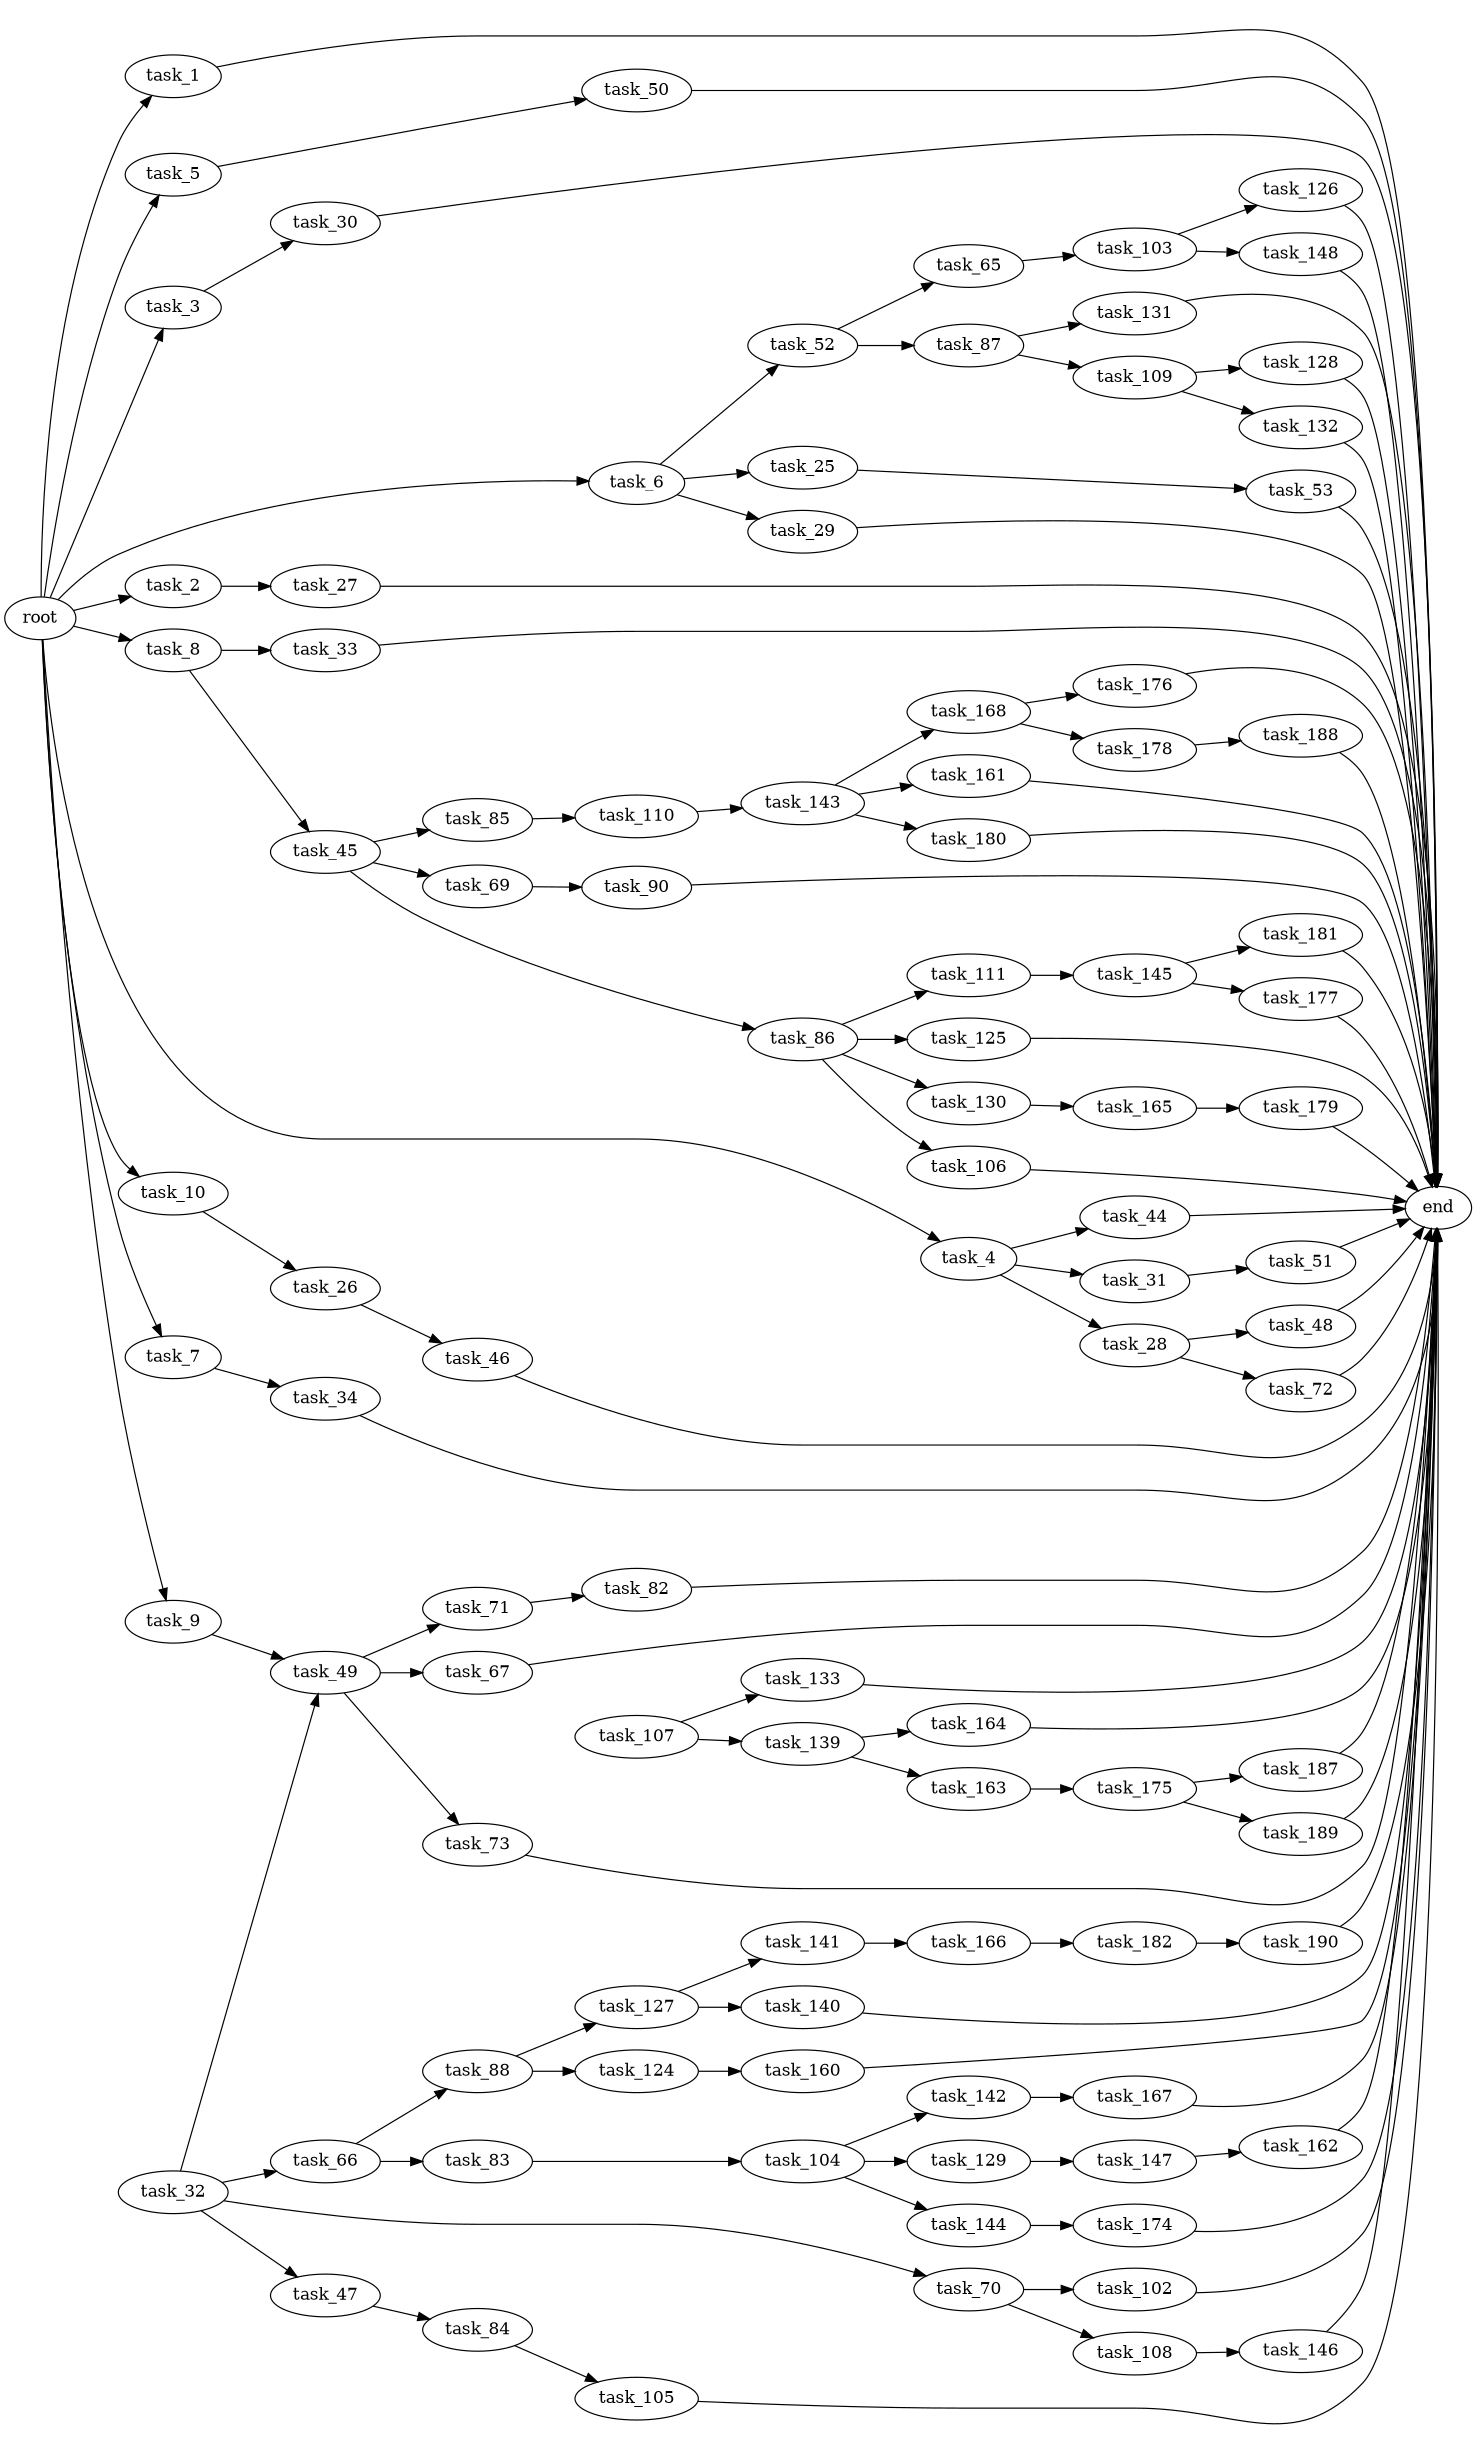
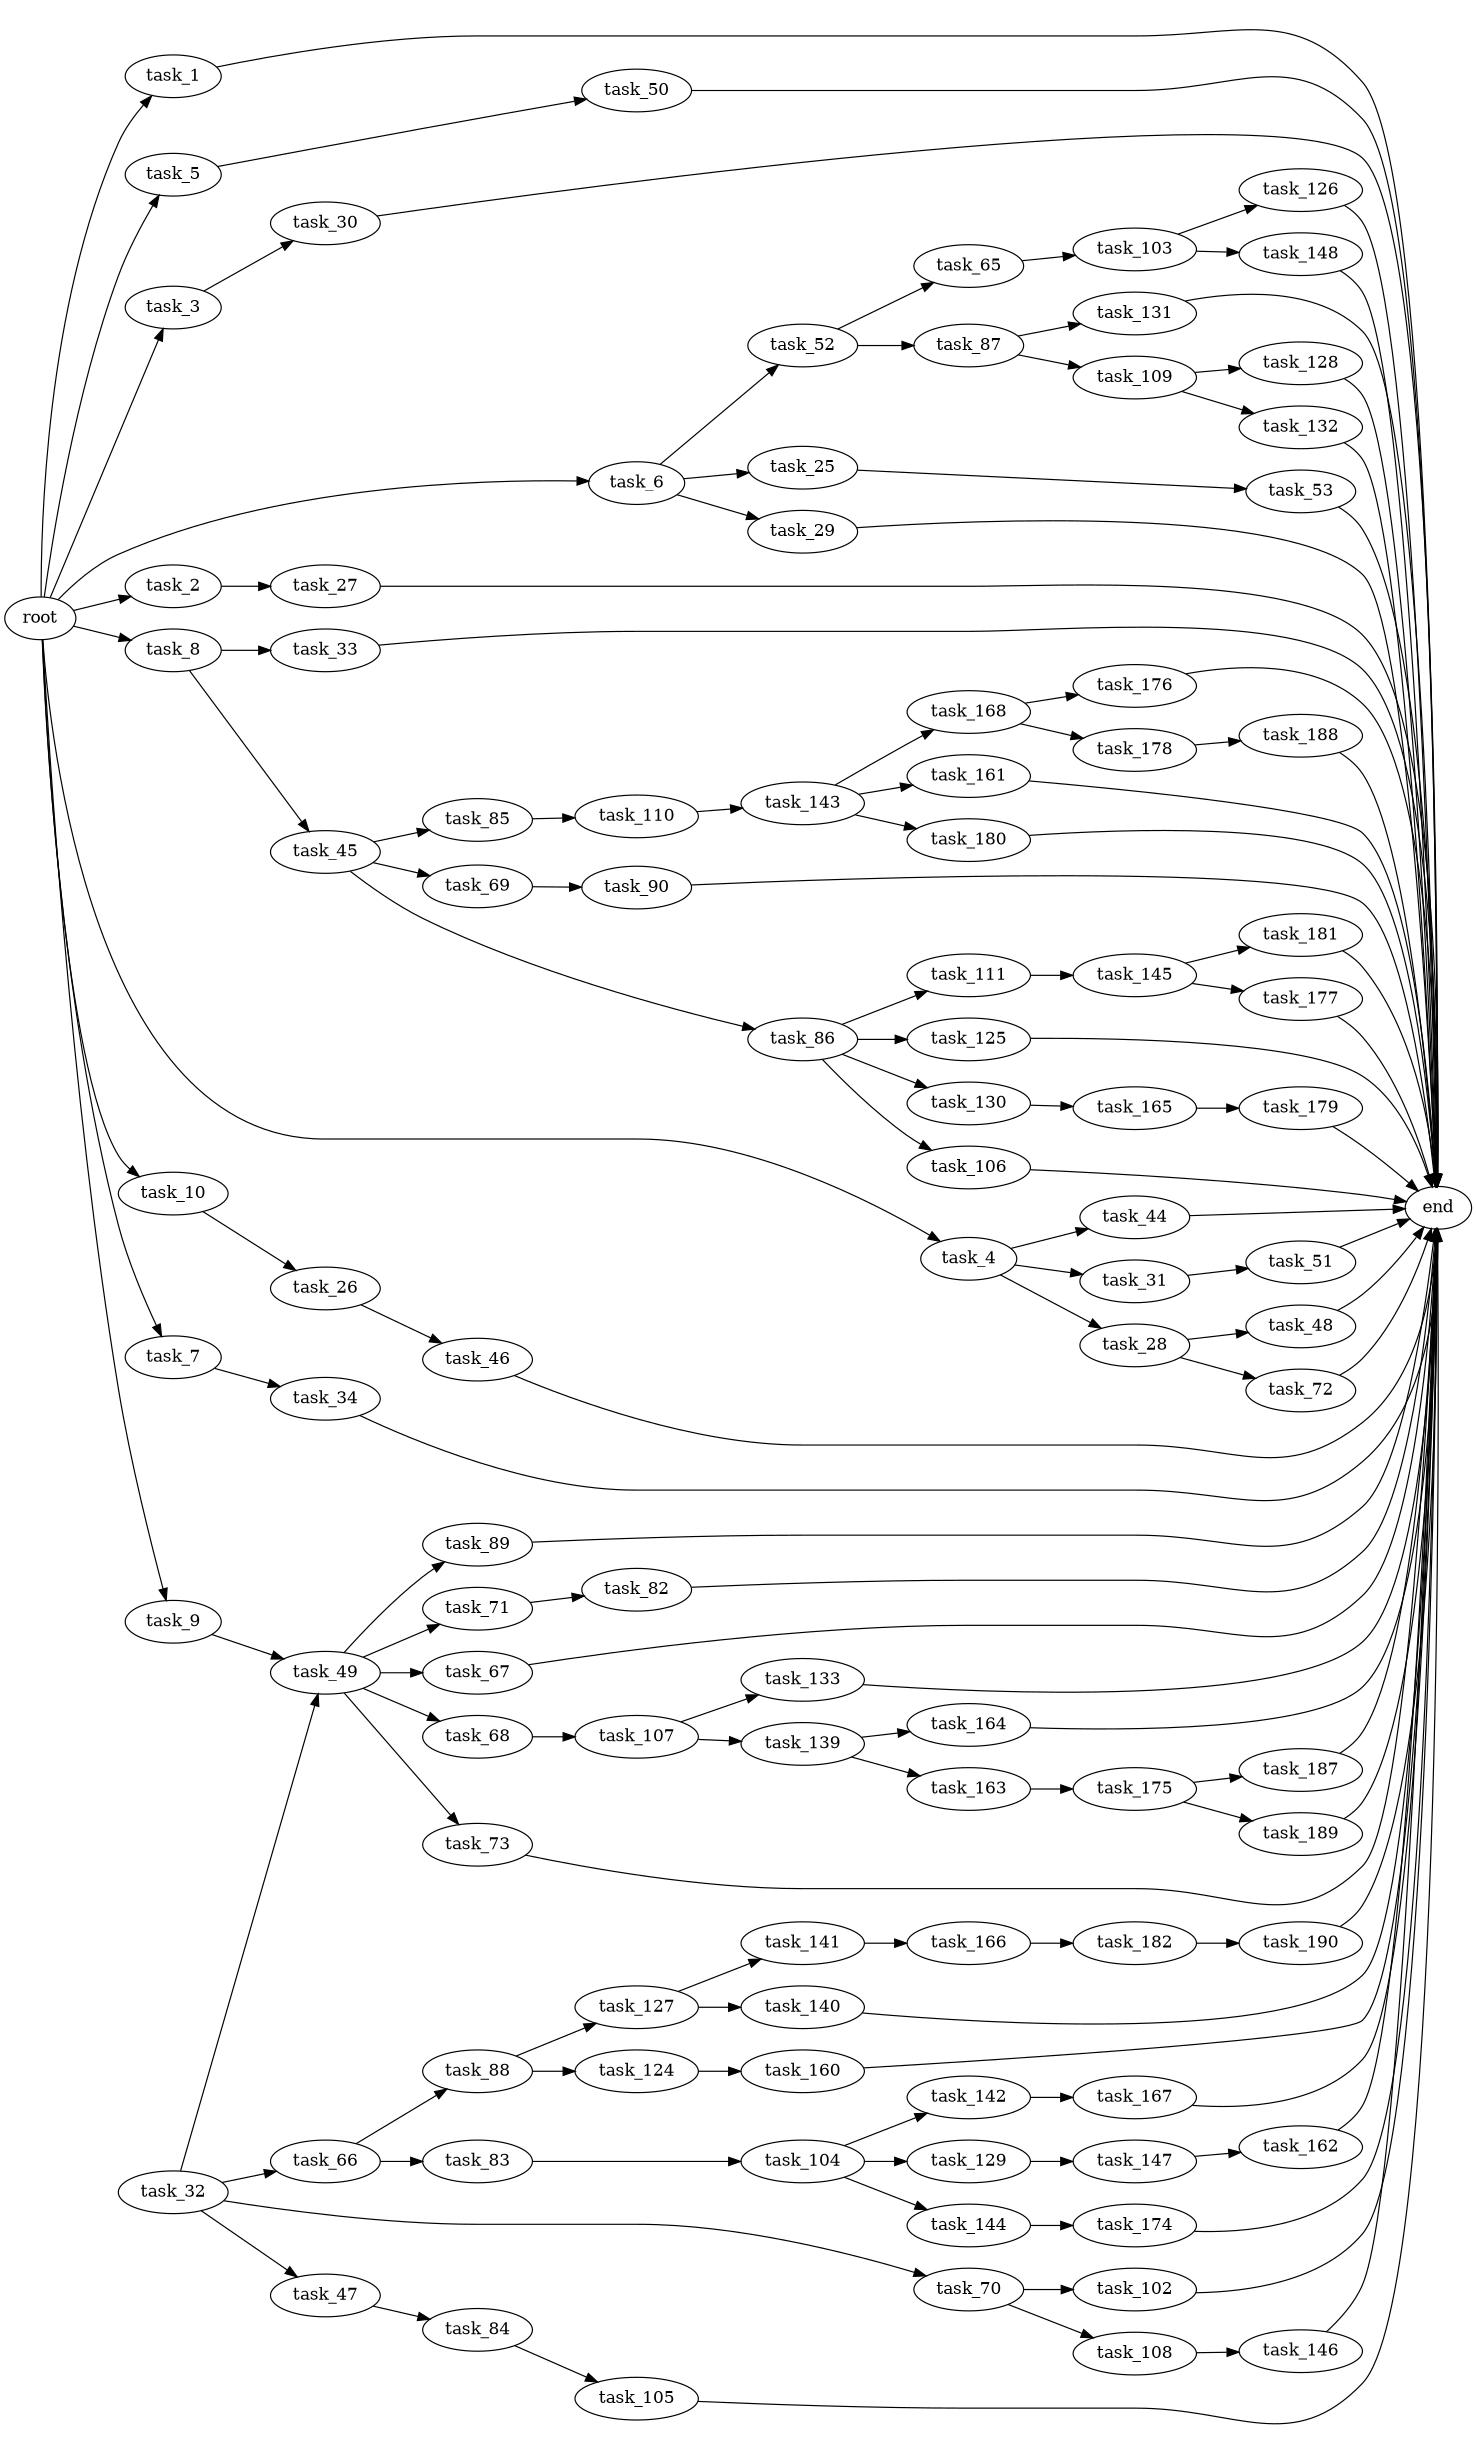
none -> (478, 1545)
none -> (478, 1737)
